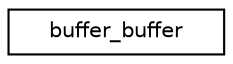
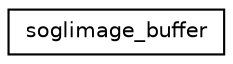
(116, 32) -> (116, 32)
